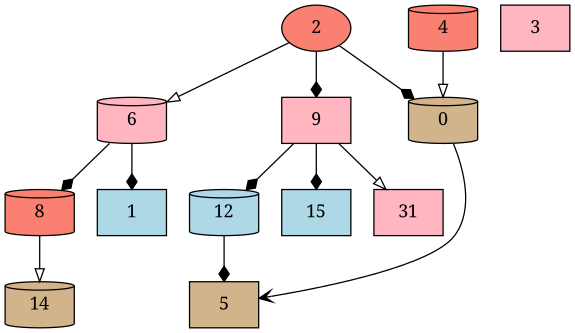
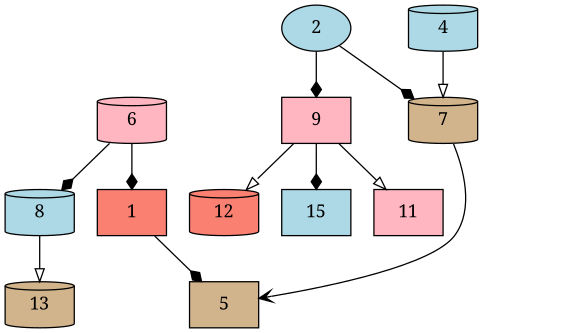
(316, 28) -> (316, 28)
(443, 28) -> (443, 28)
(535, 28) -> none
(234, 70) -> none
(443, 120) -> (443, 120)
(276, 161) -> (276, 161)
(40, 213) -> (40, 213)
(132, 213) -> (132, 213)
(224, 213) -> (224, 213)
(408, 213) -> (408, 213)
(224, 251) -> (172, 253)
(40, 305) -> (40, 305)
